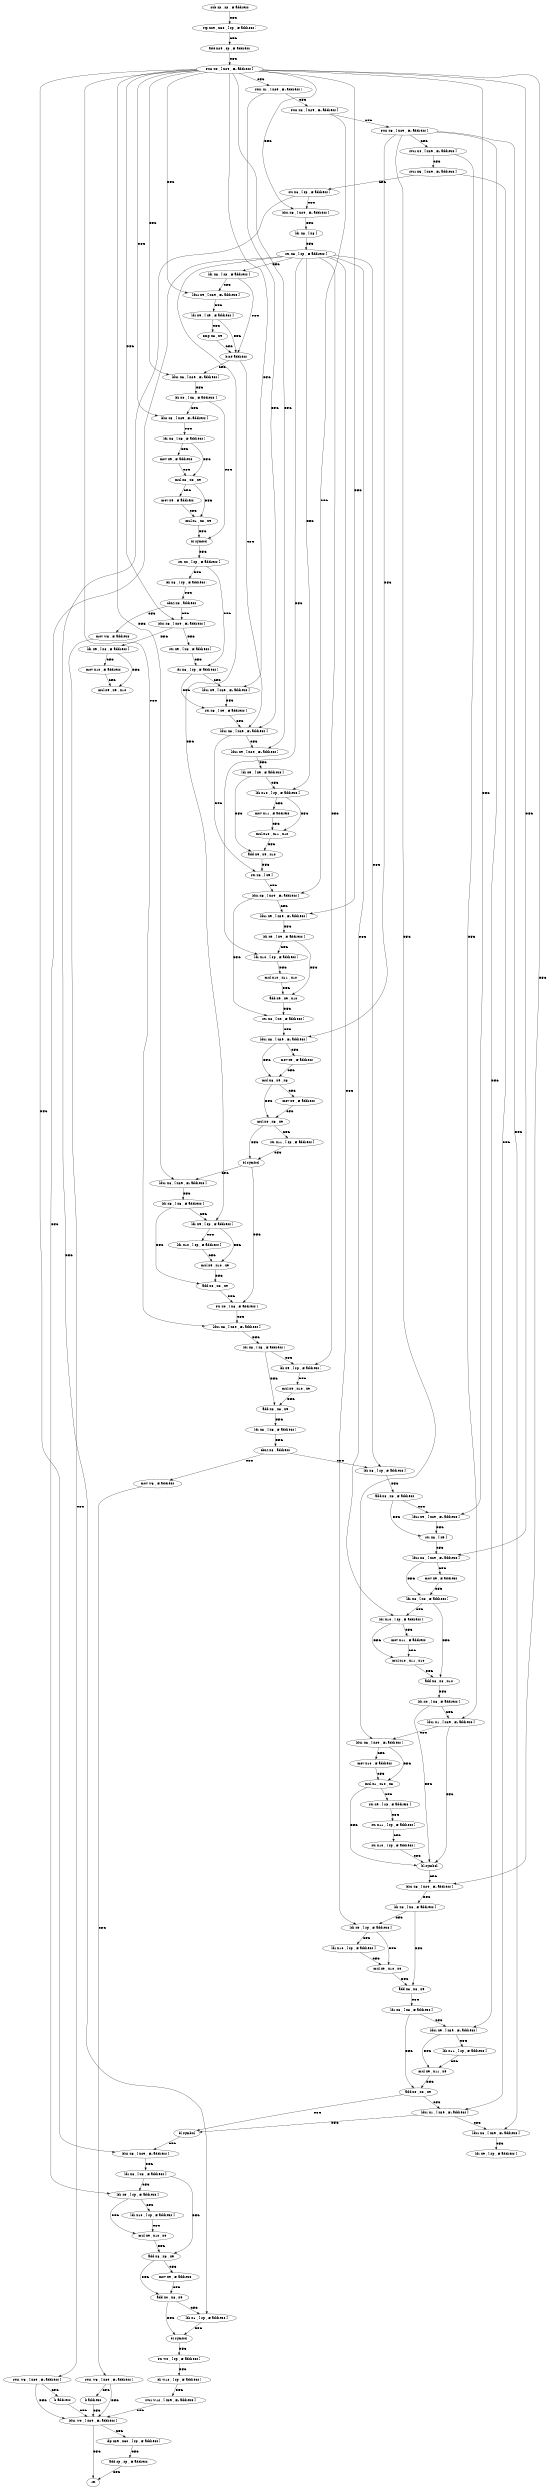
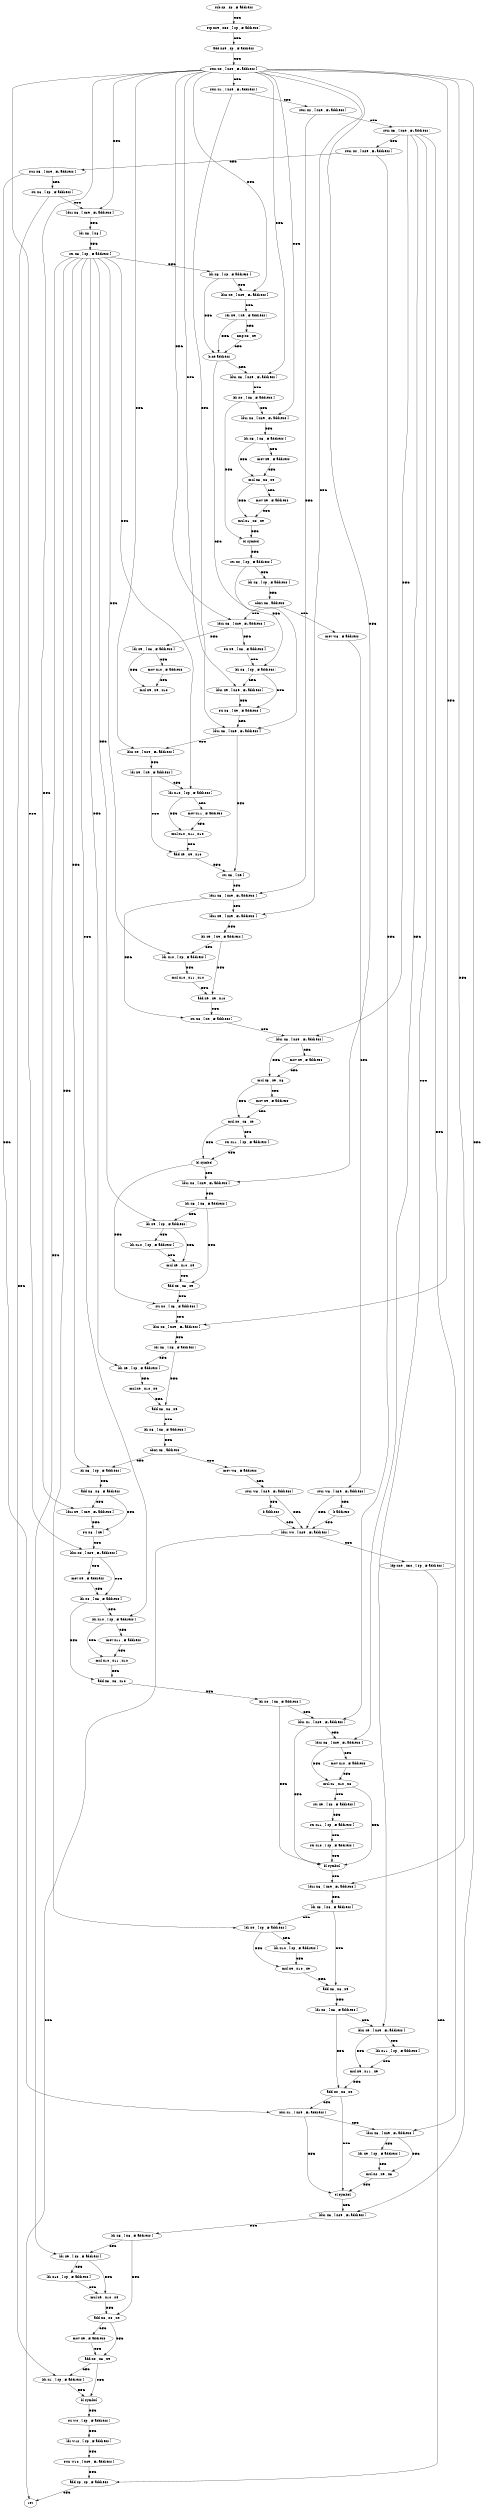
none -> (379, 2174)
(133, 2410) -> (89, 2471)
